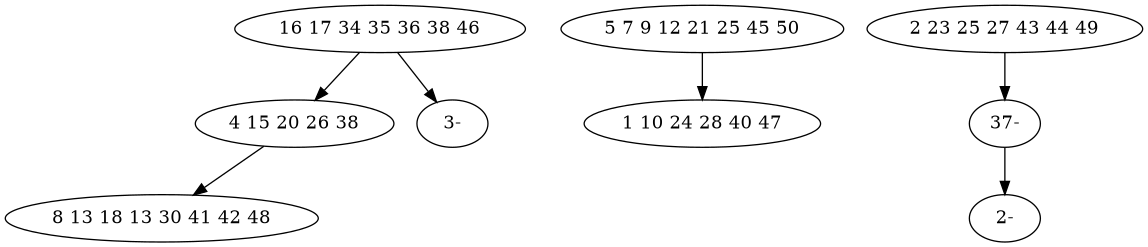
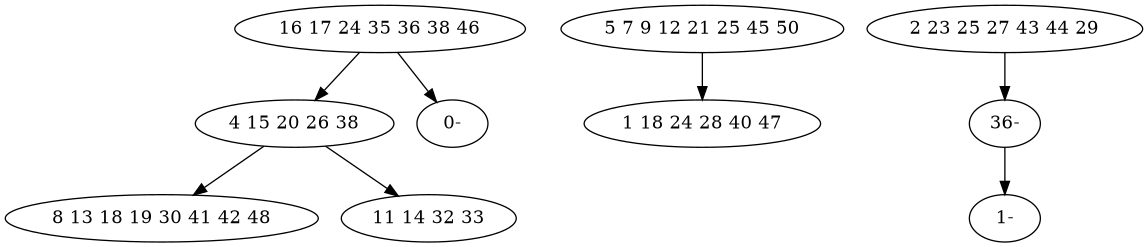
(380, 29) -> (380, 29)
(1005, 29) -> (1005, 29)
(452, 124) -> (452, 124)
(702, 124) -> (702, 124)
(1005, 124) -> (1005, 124)
(162, 218) -> (162, 218)
none -> (429, 218)
(1005, 218) -> (1005, 218)
